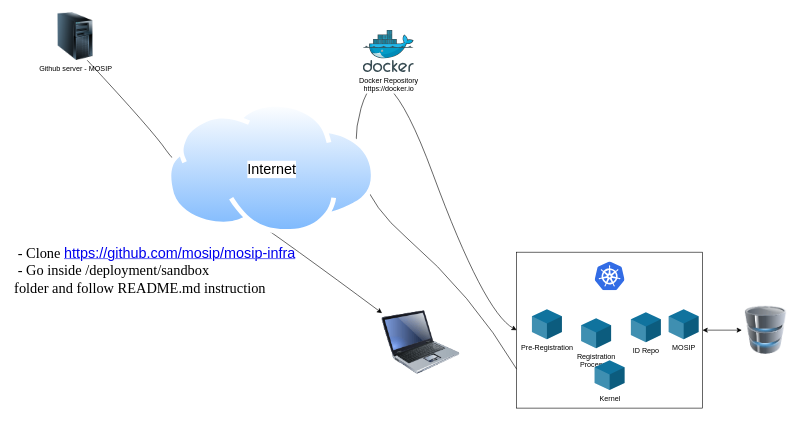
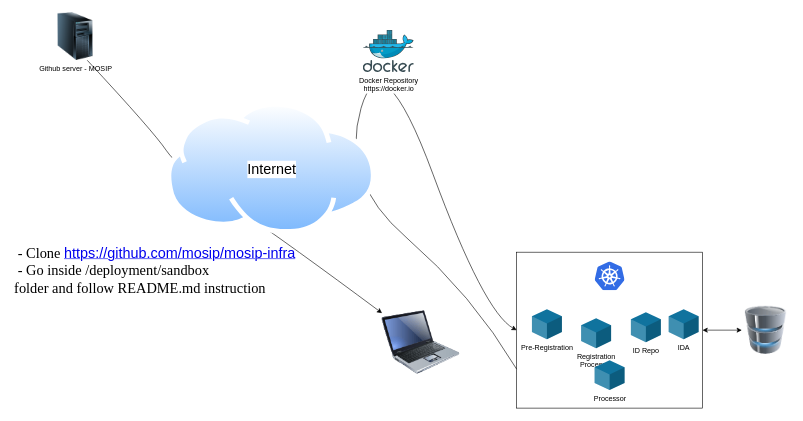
(684, 348) -> (684, 348)
(610, 399) -> (610, 399)
